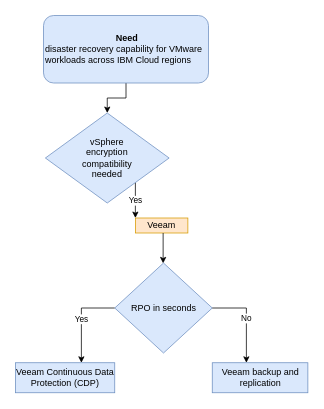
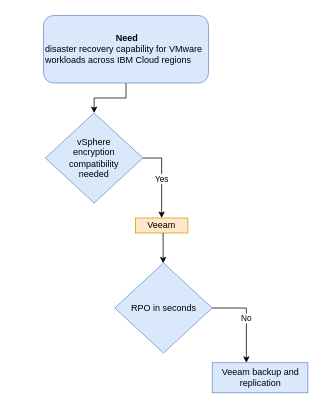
(107, 158) -> (94, 158)
(81, 331) -> none
(65, 378) -> none
